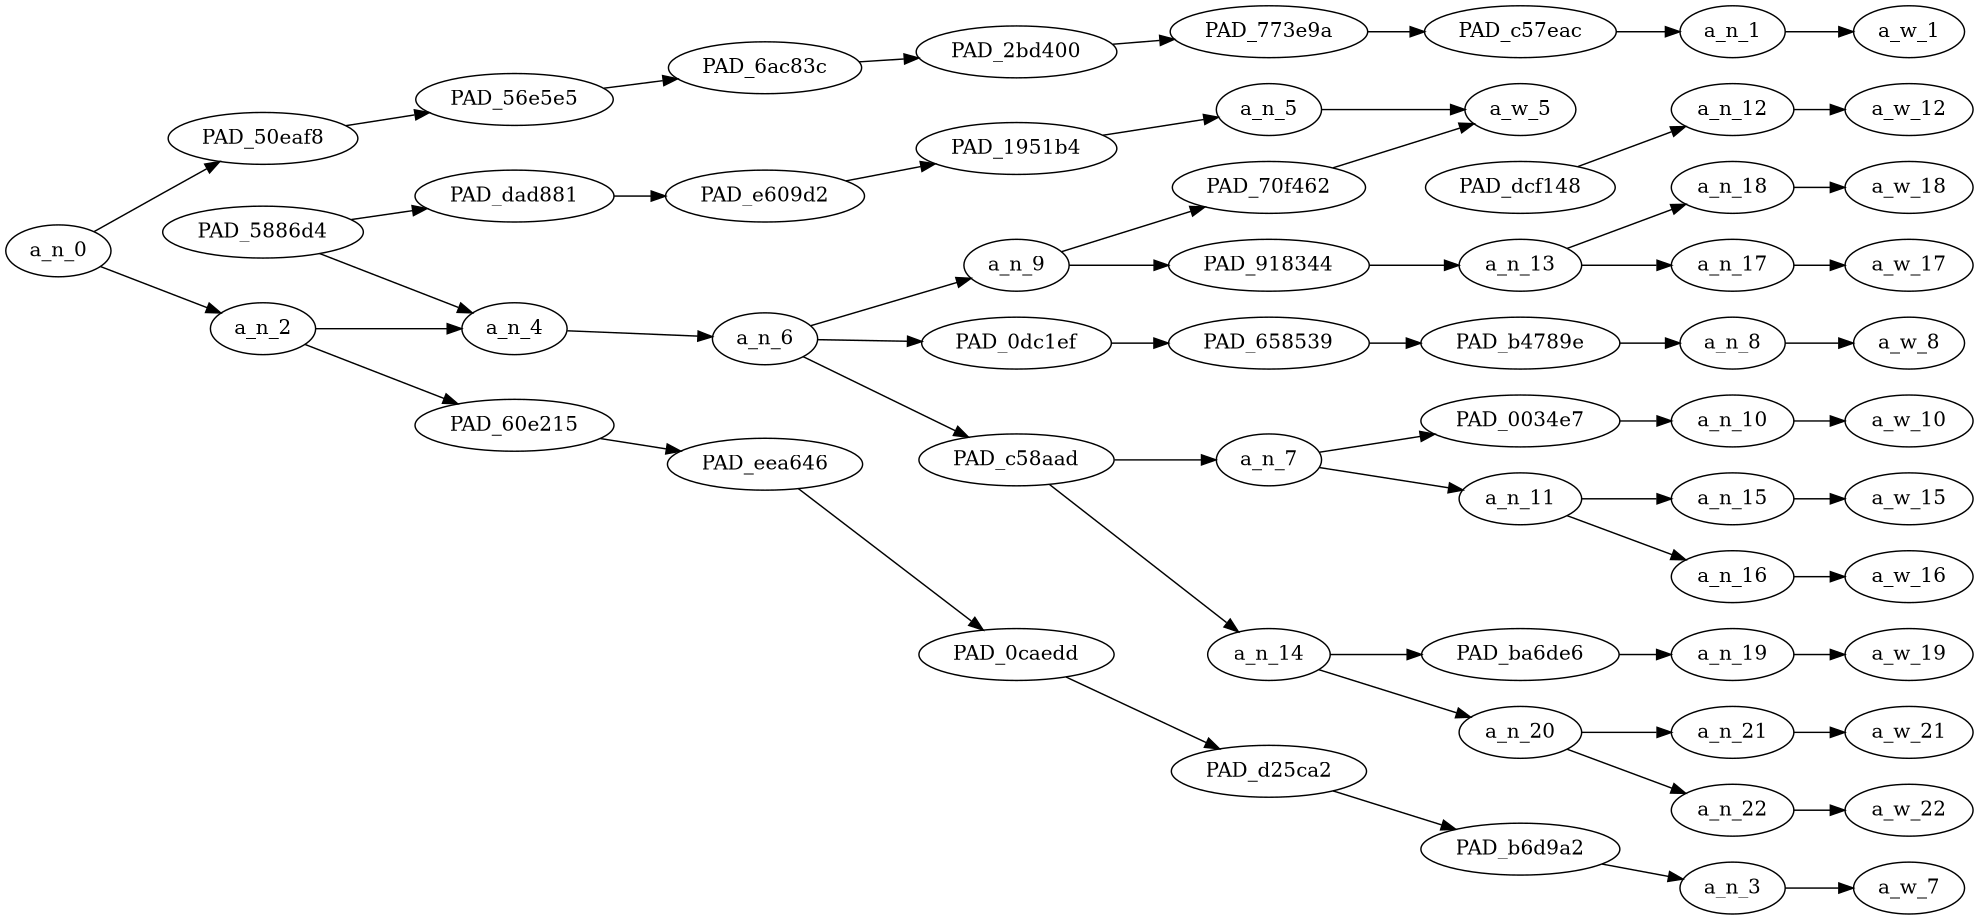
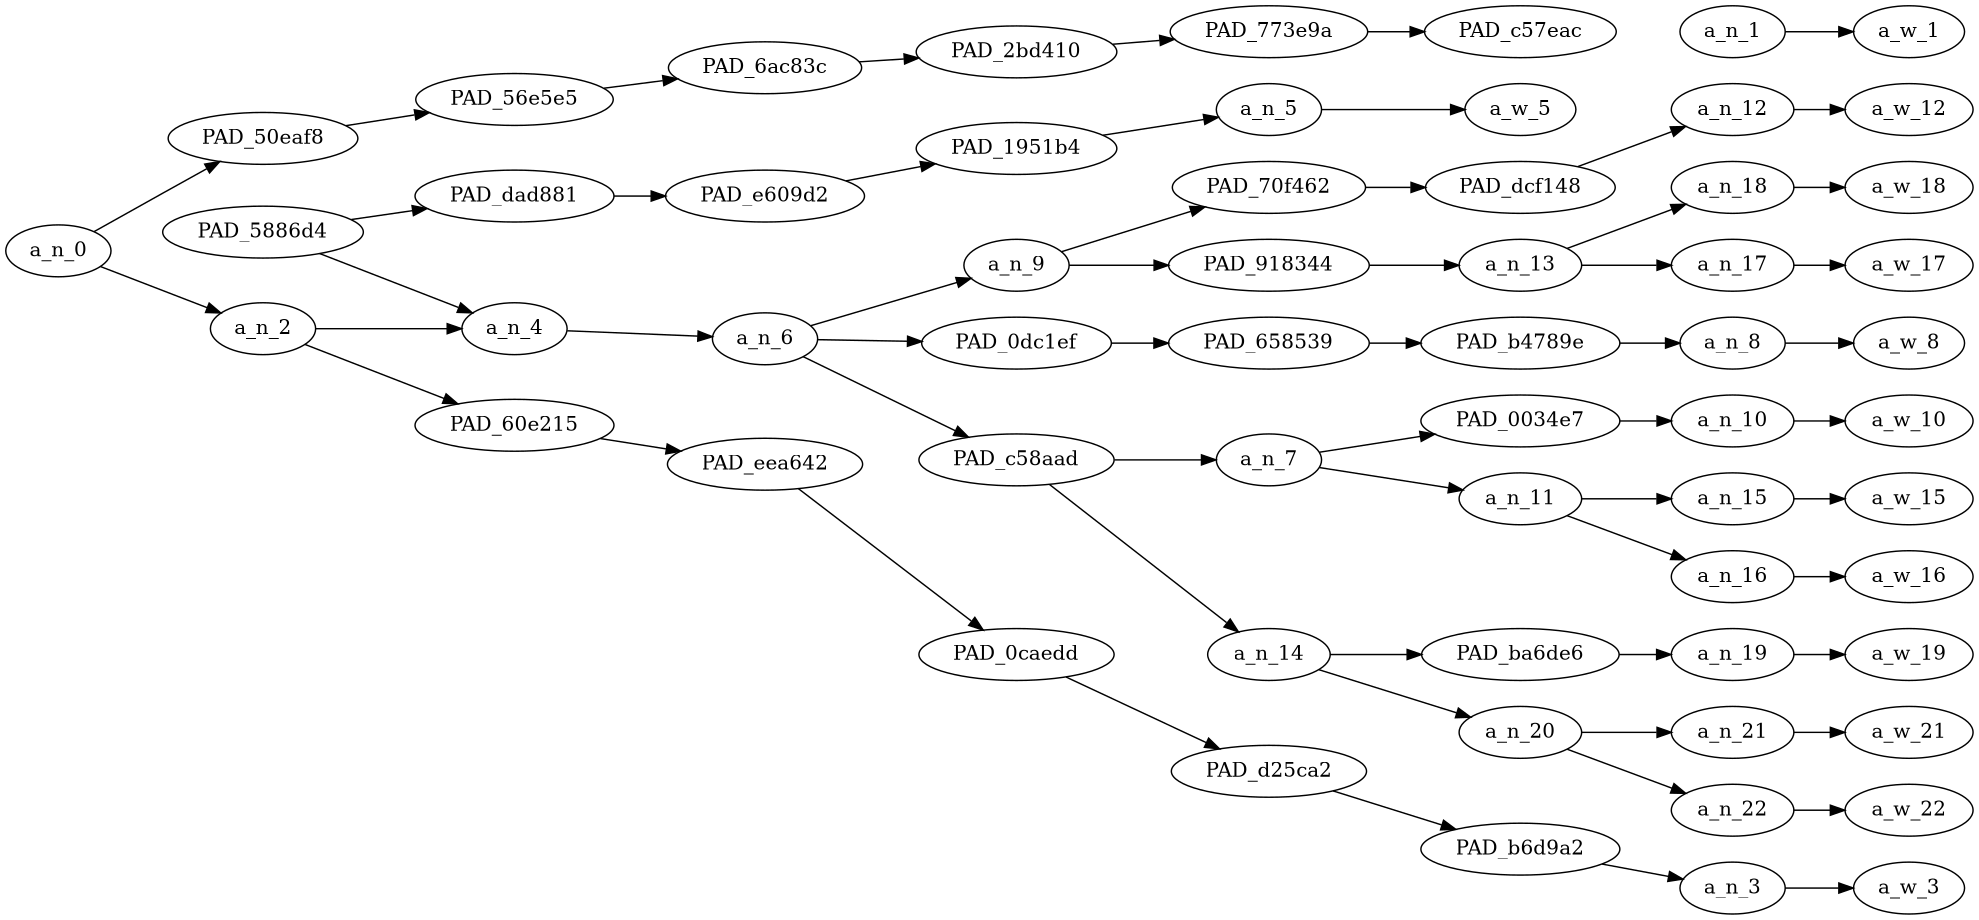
(1641, 32) -> none
(1017, 52) -> (1017, 52)
(1396, 148) -> (1388, 187)
(765, 464) -> (765, 464)
(1909, 888) -> (1909, 888)
